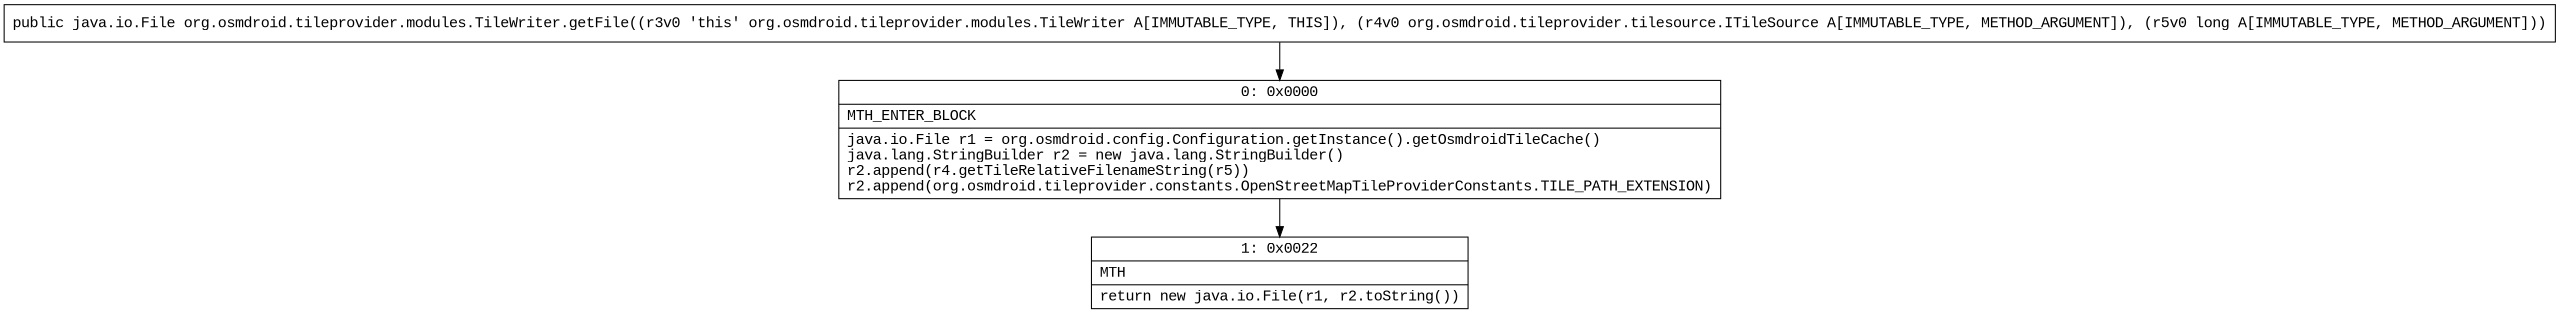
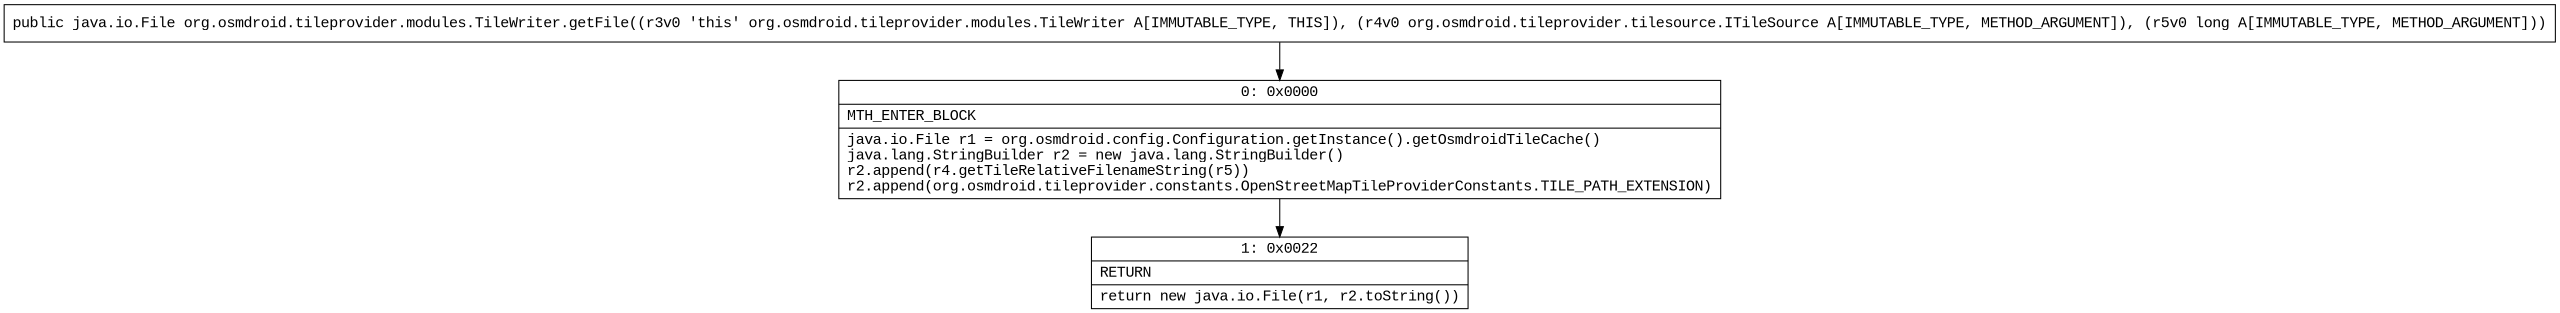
(1113, 272) -> (1126, 272)
